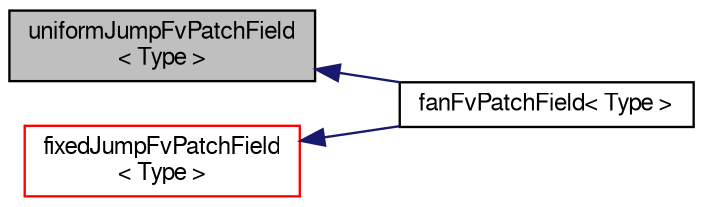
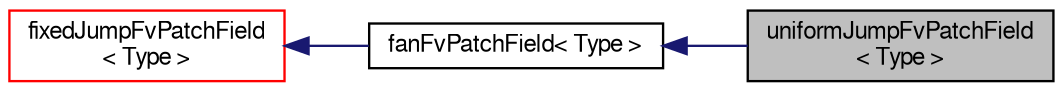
(370, 78) -> (717, 46)
